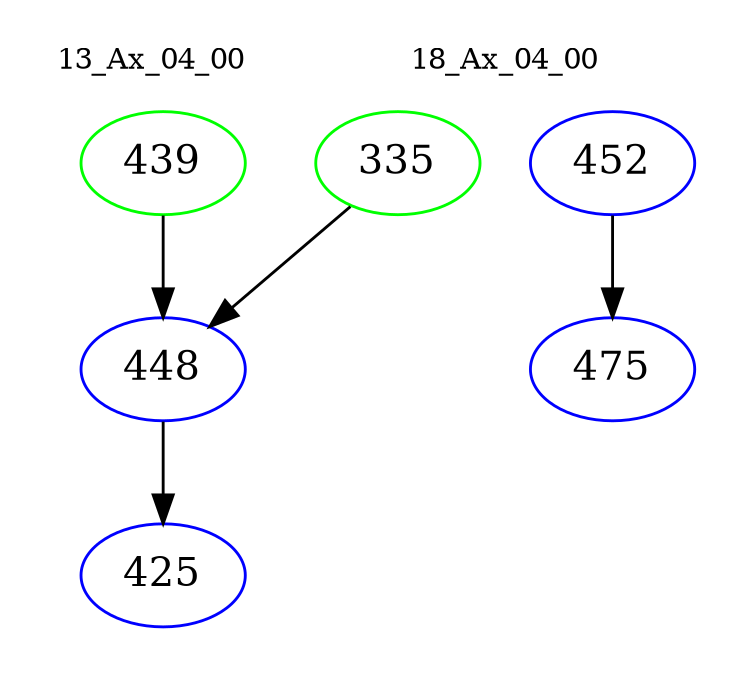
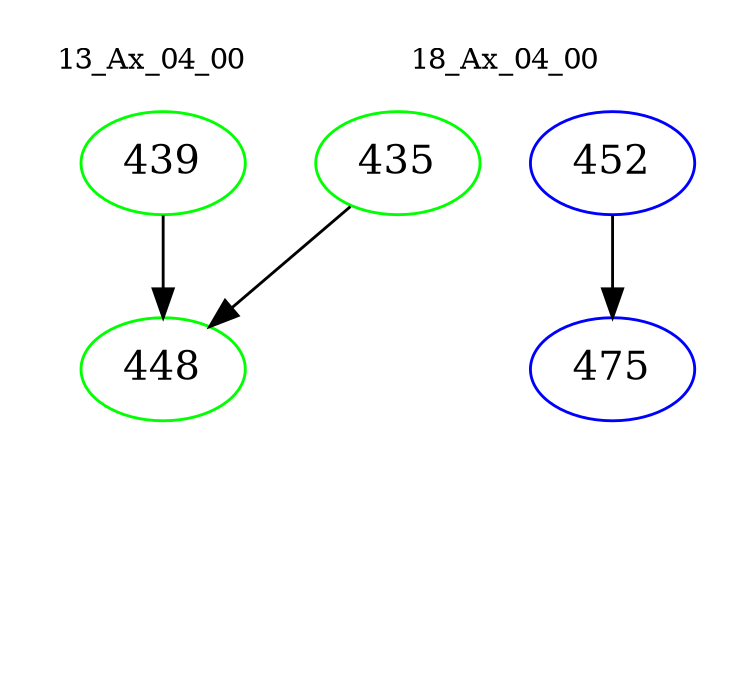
(398, 163) -> (398, 163)
(163, 369) -> (163, 369)
(163, 575) -> none
